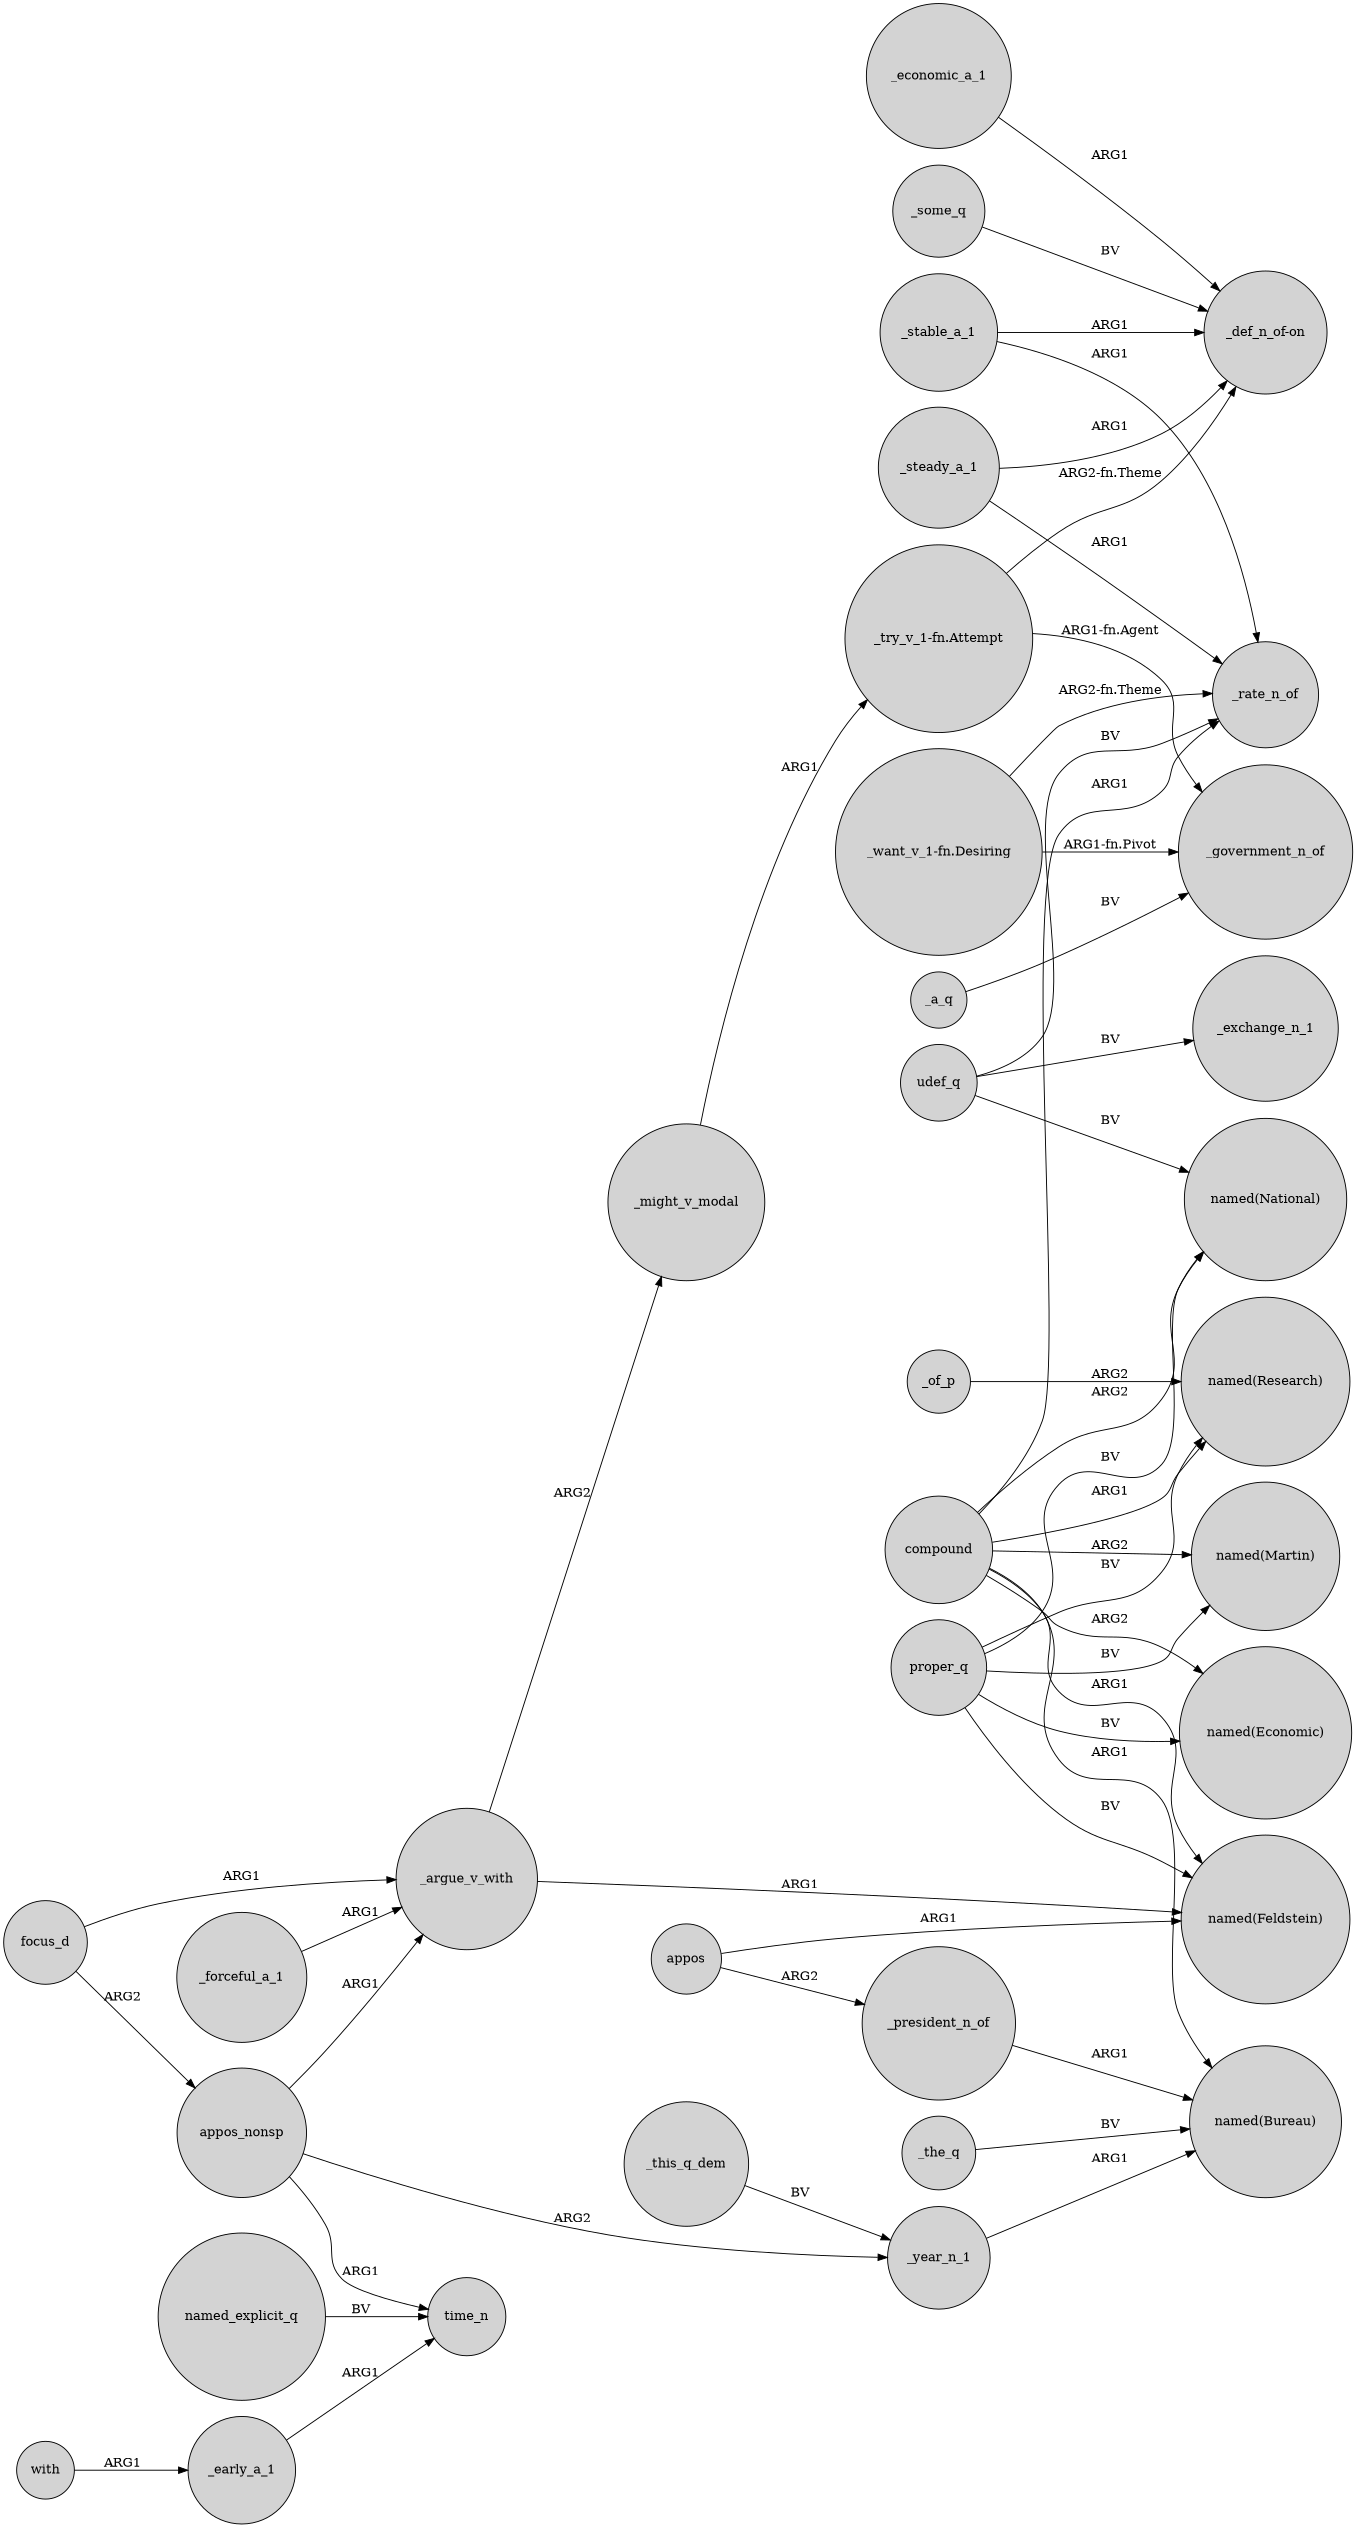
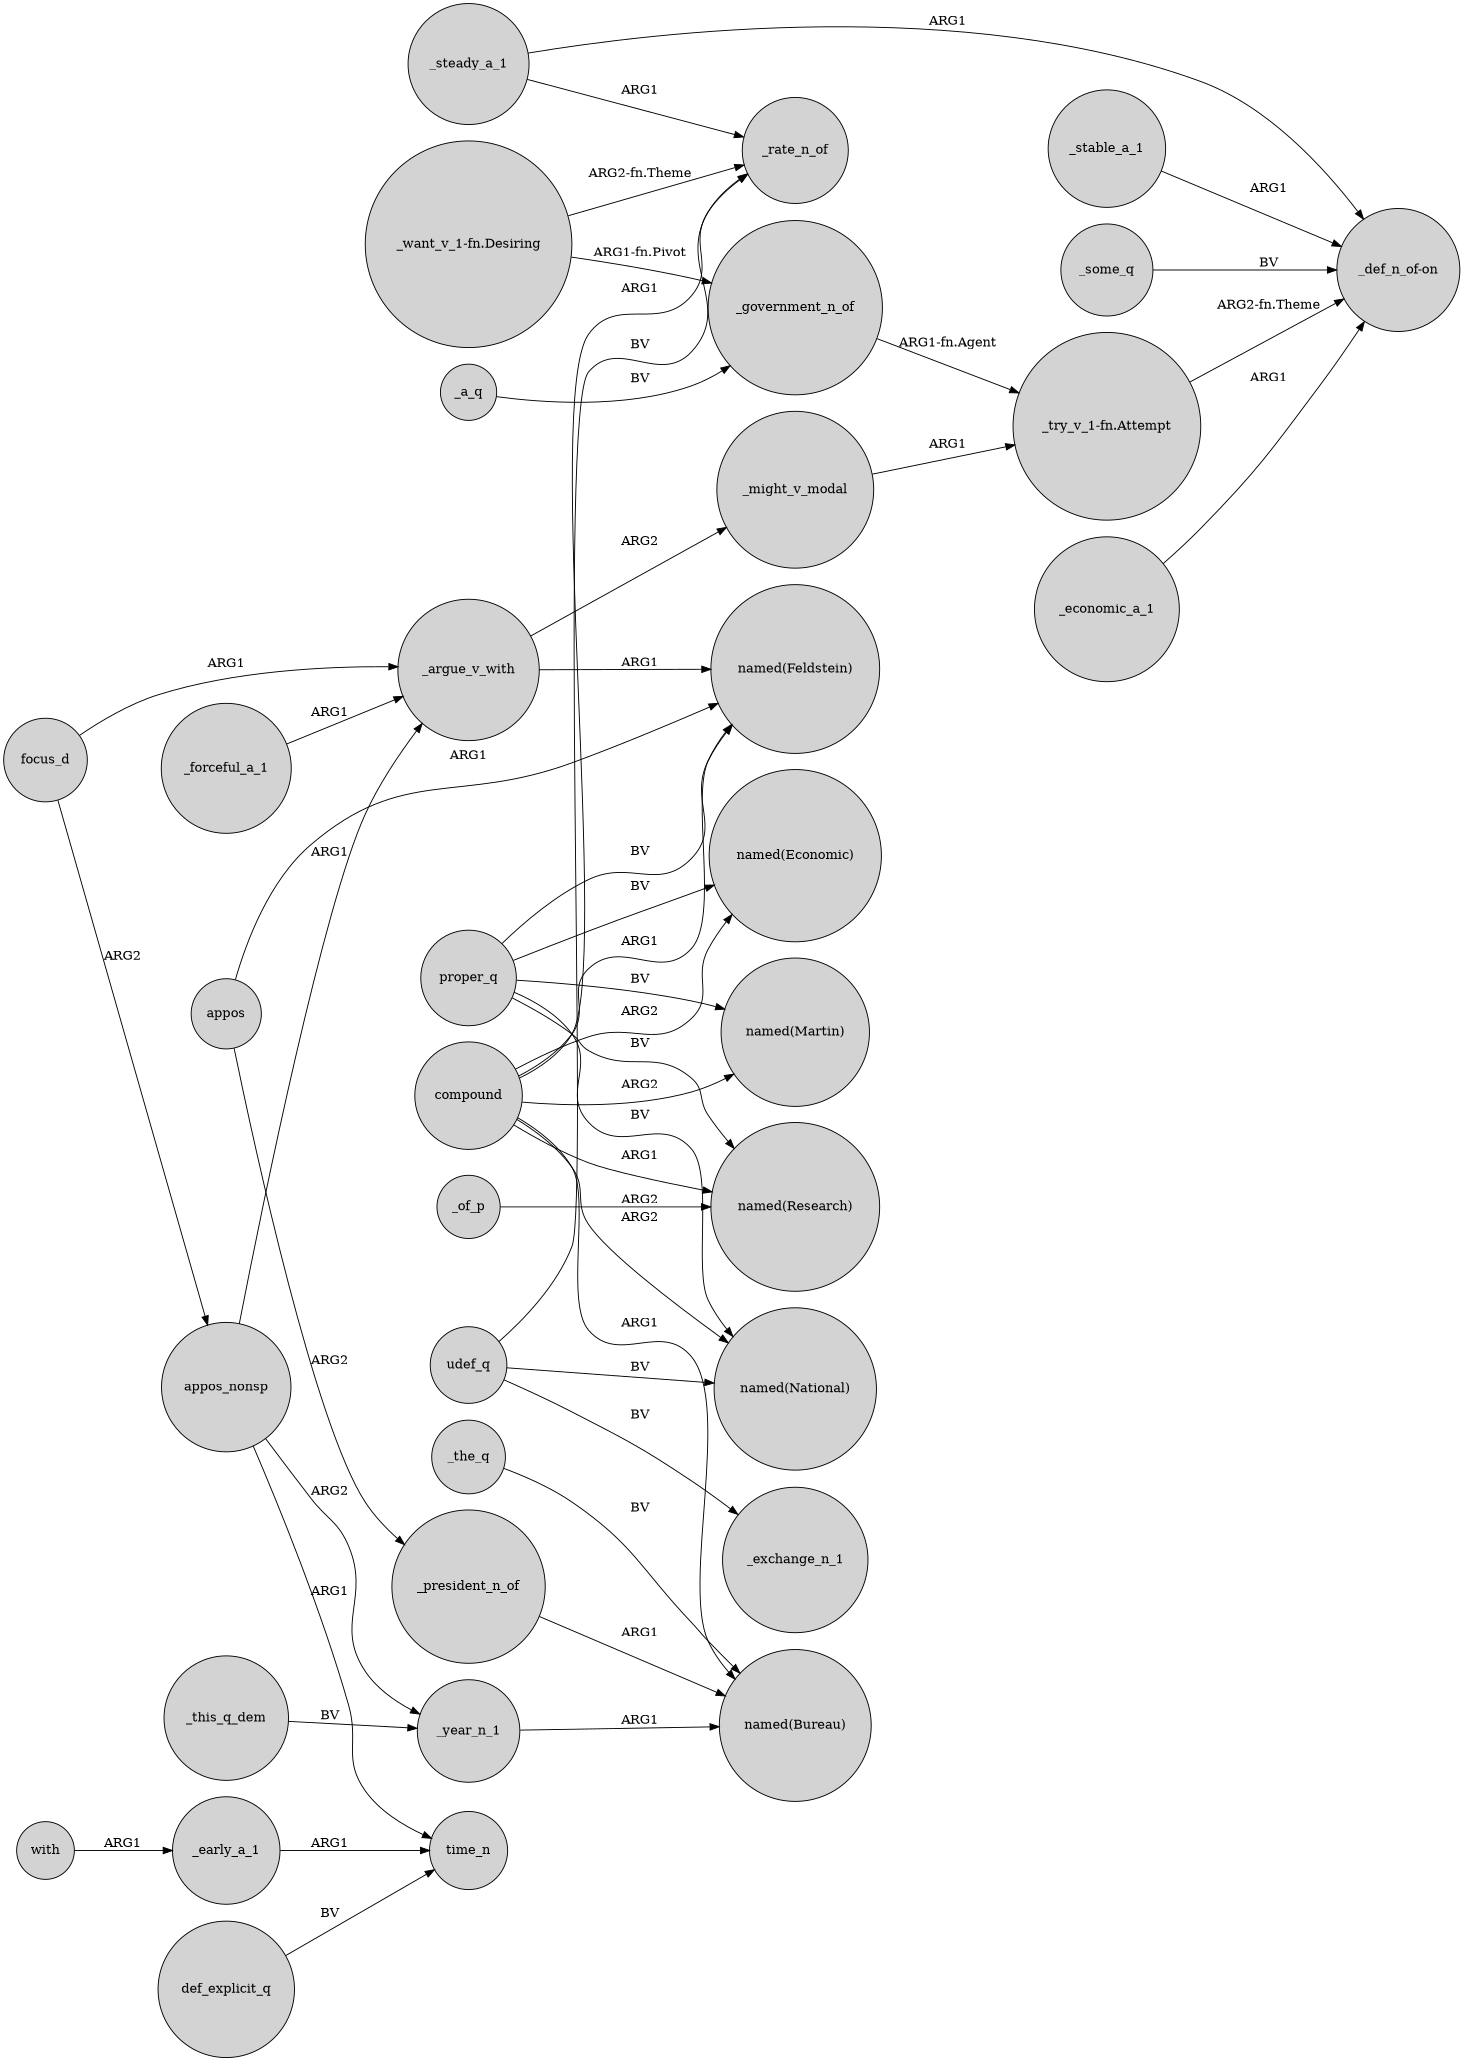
(1178, 439) -> none
(1152, 672) -> (944, 364)
(242, 2317) -> (226, 1989)
